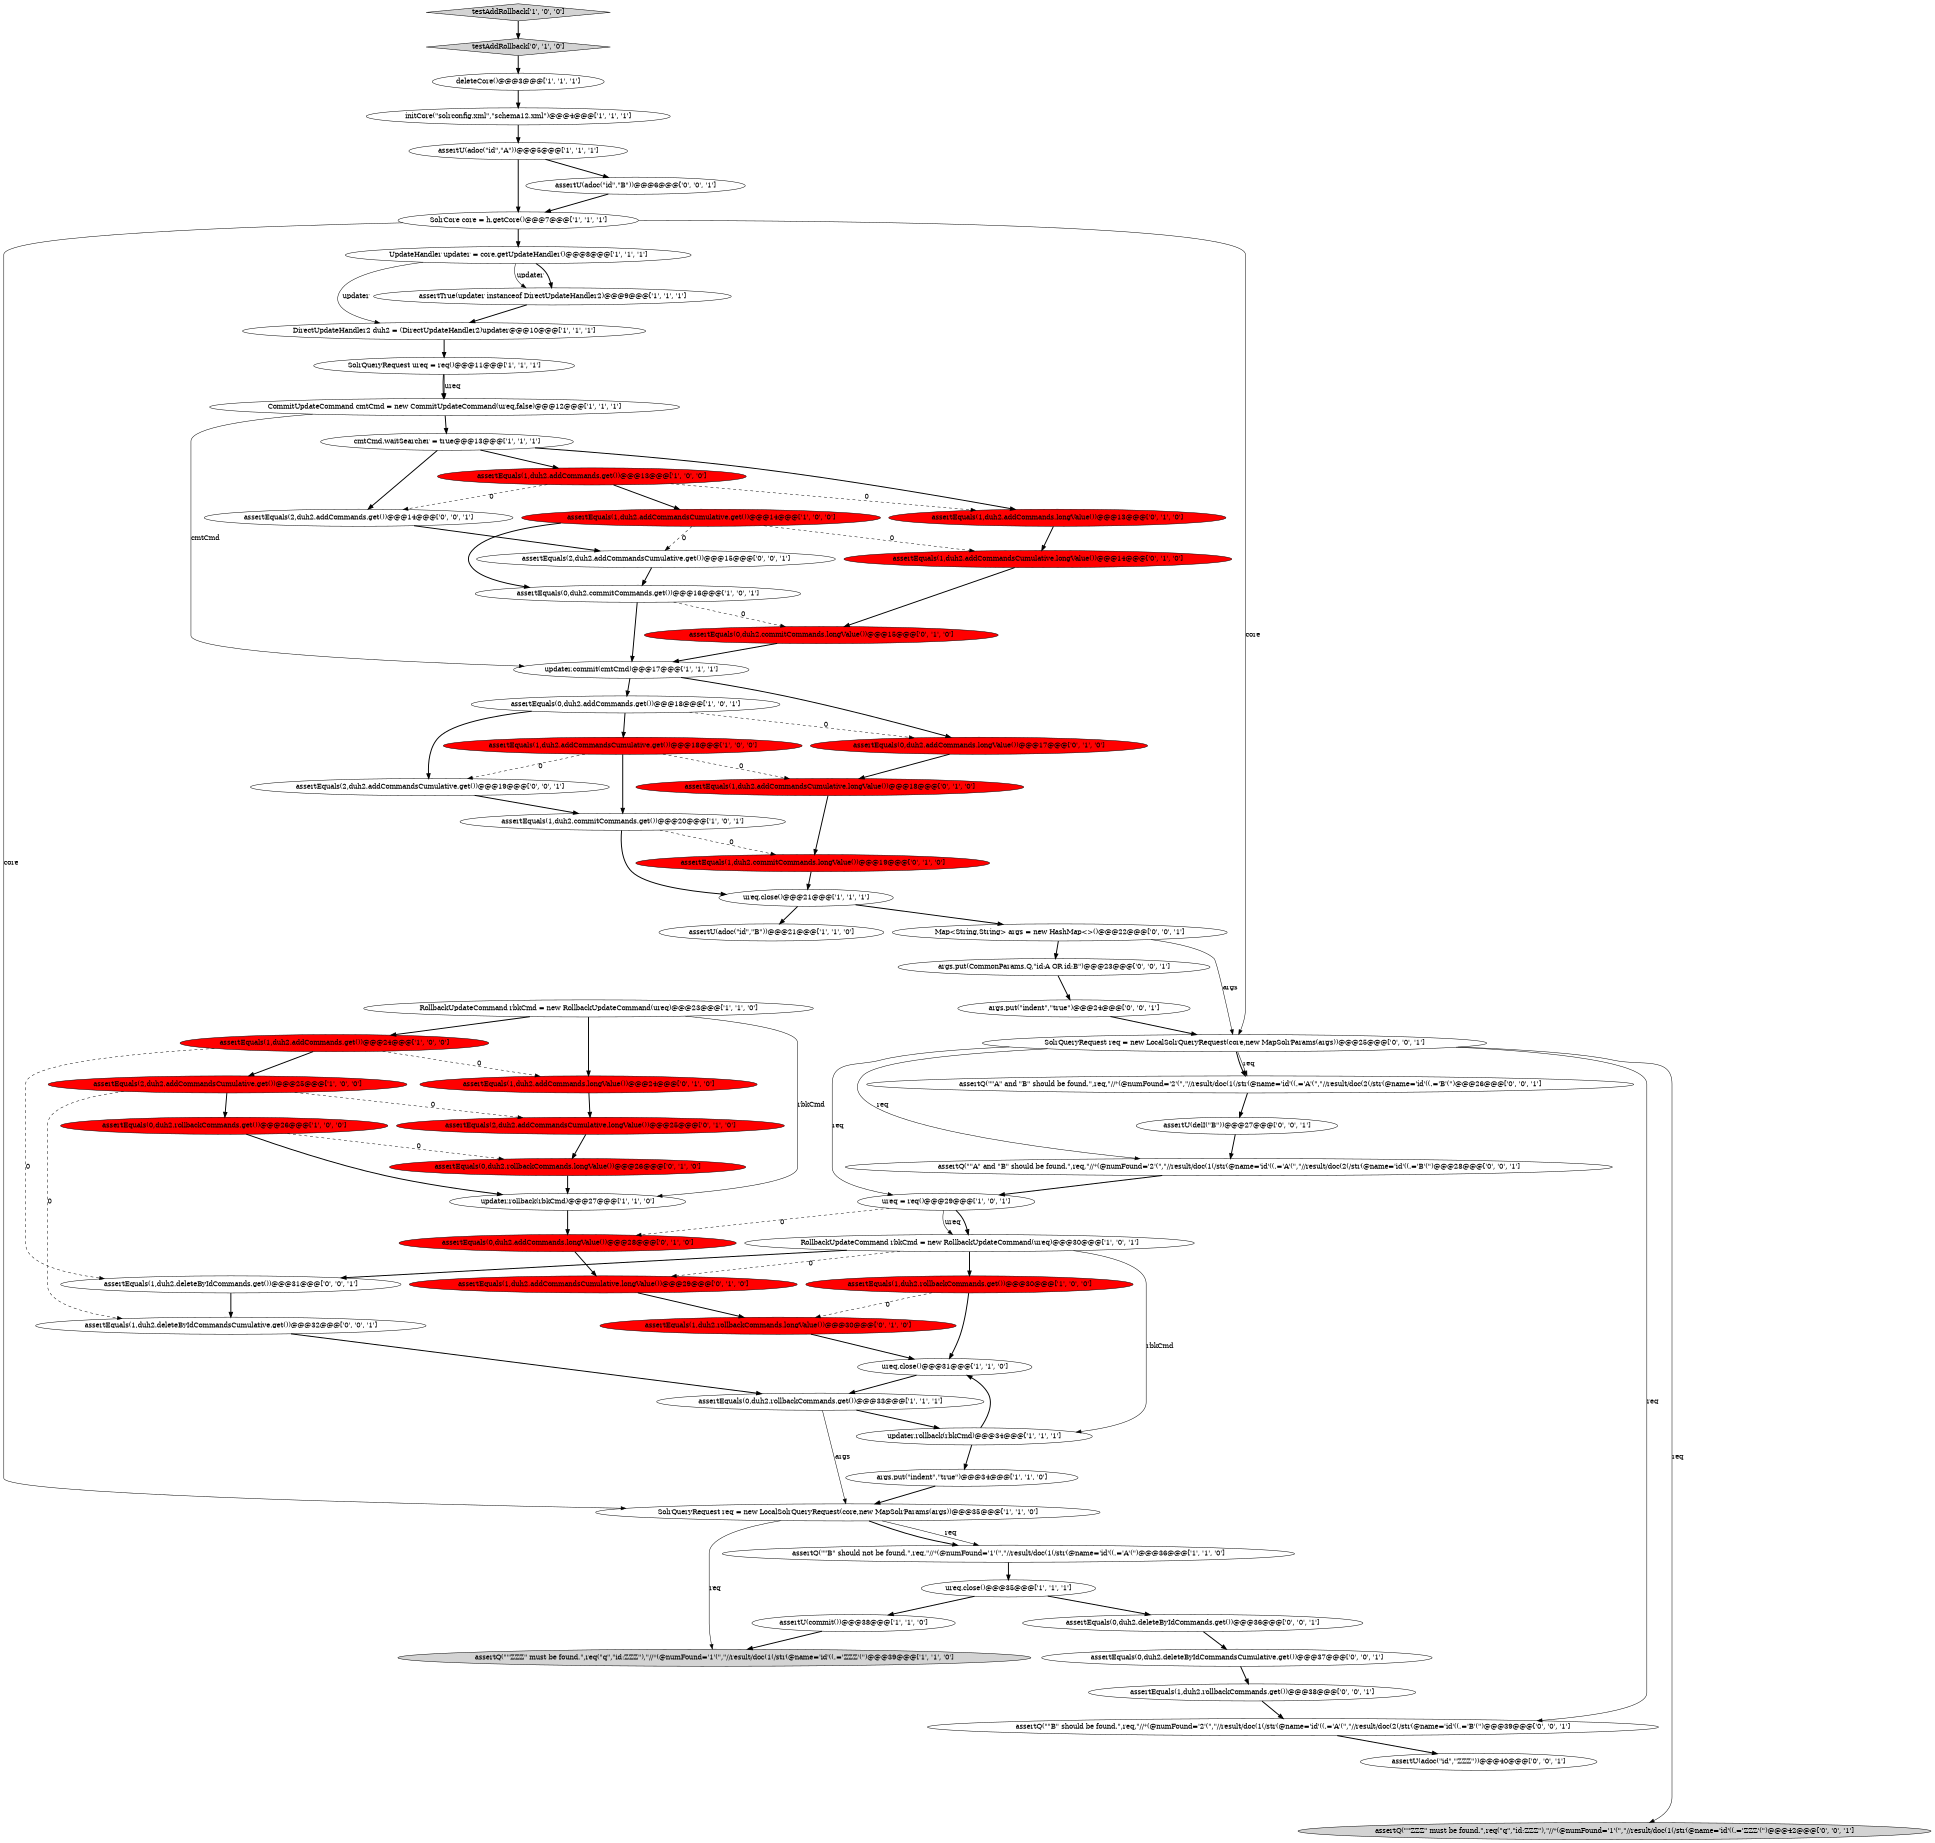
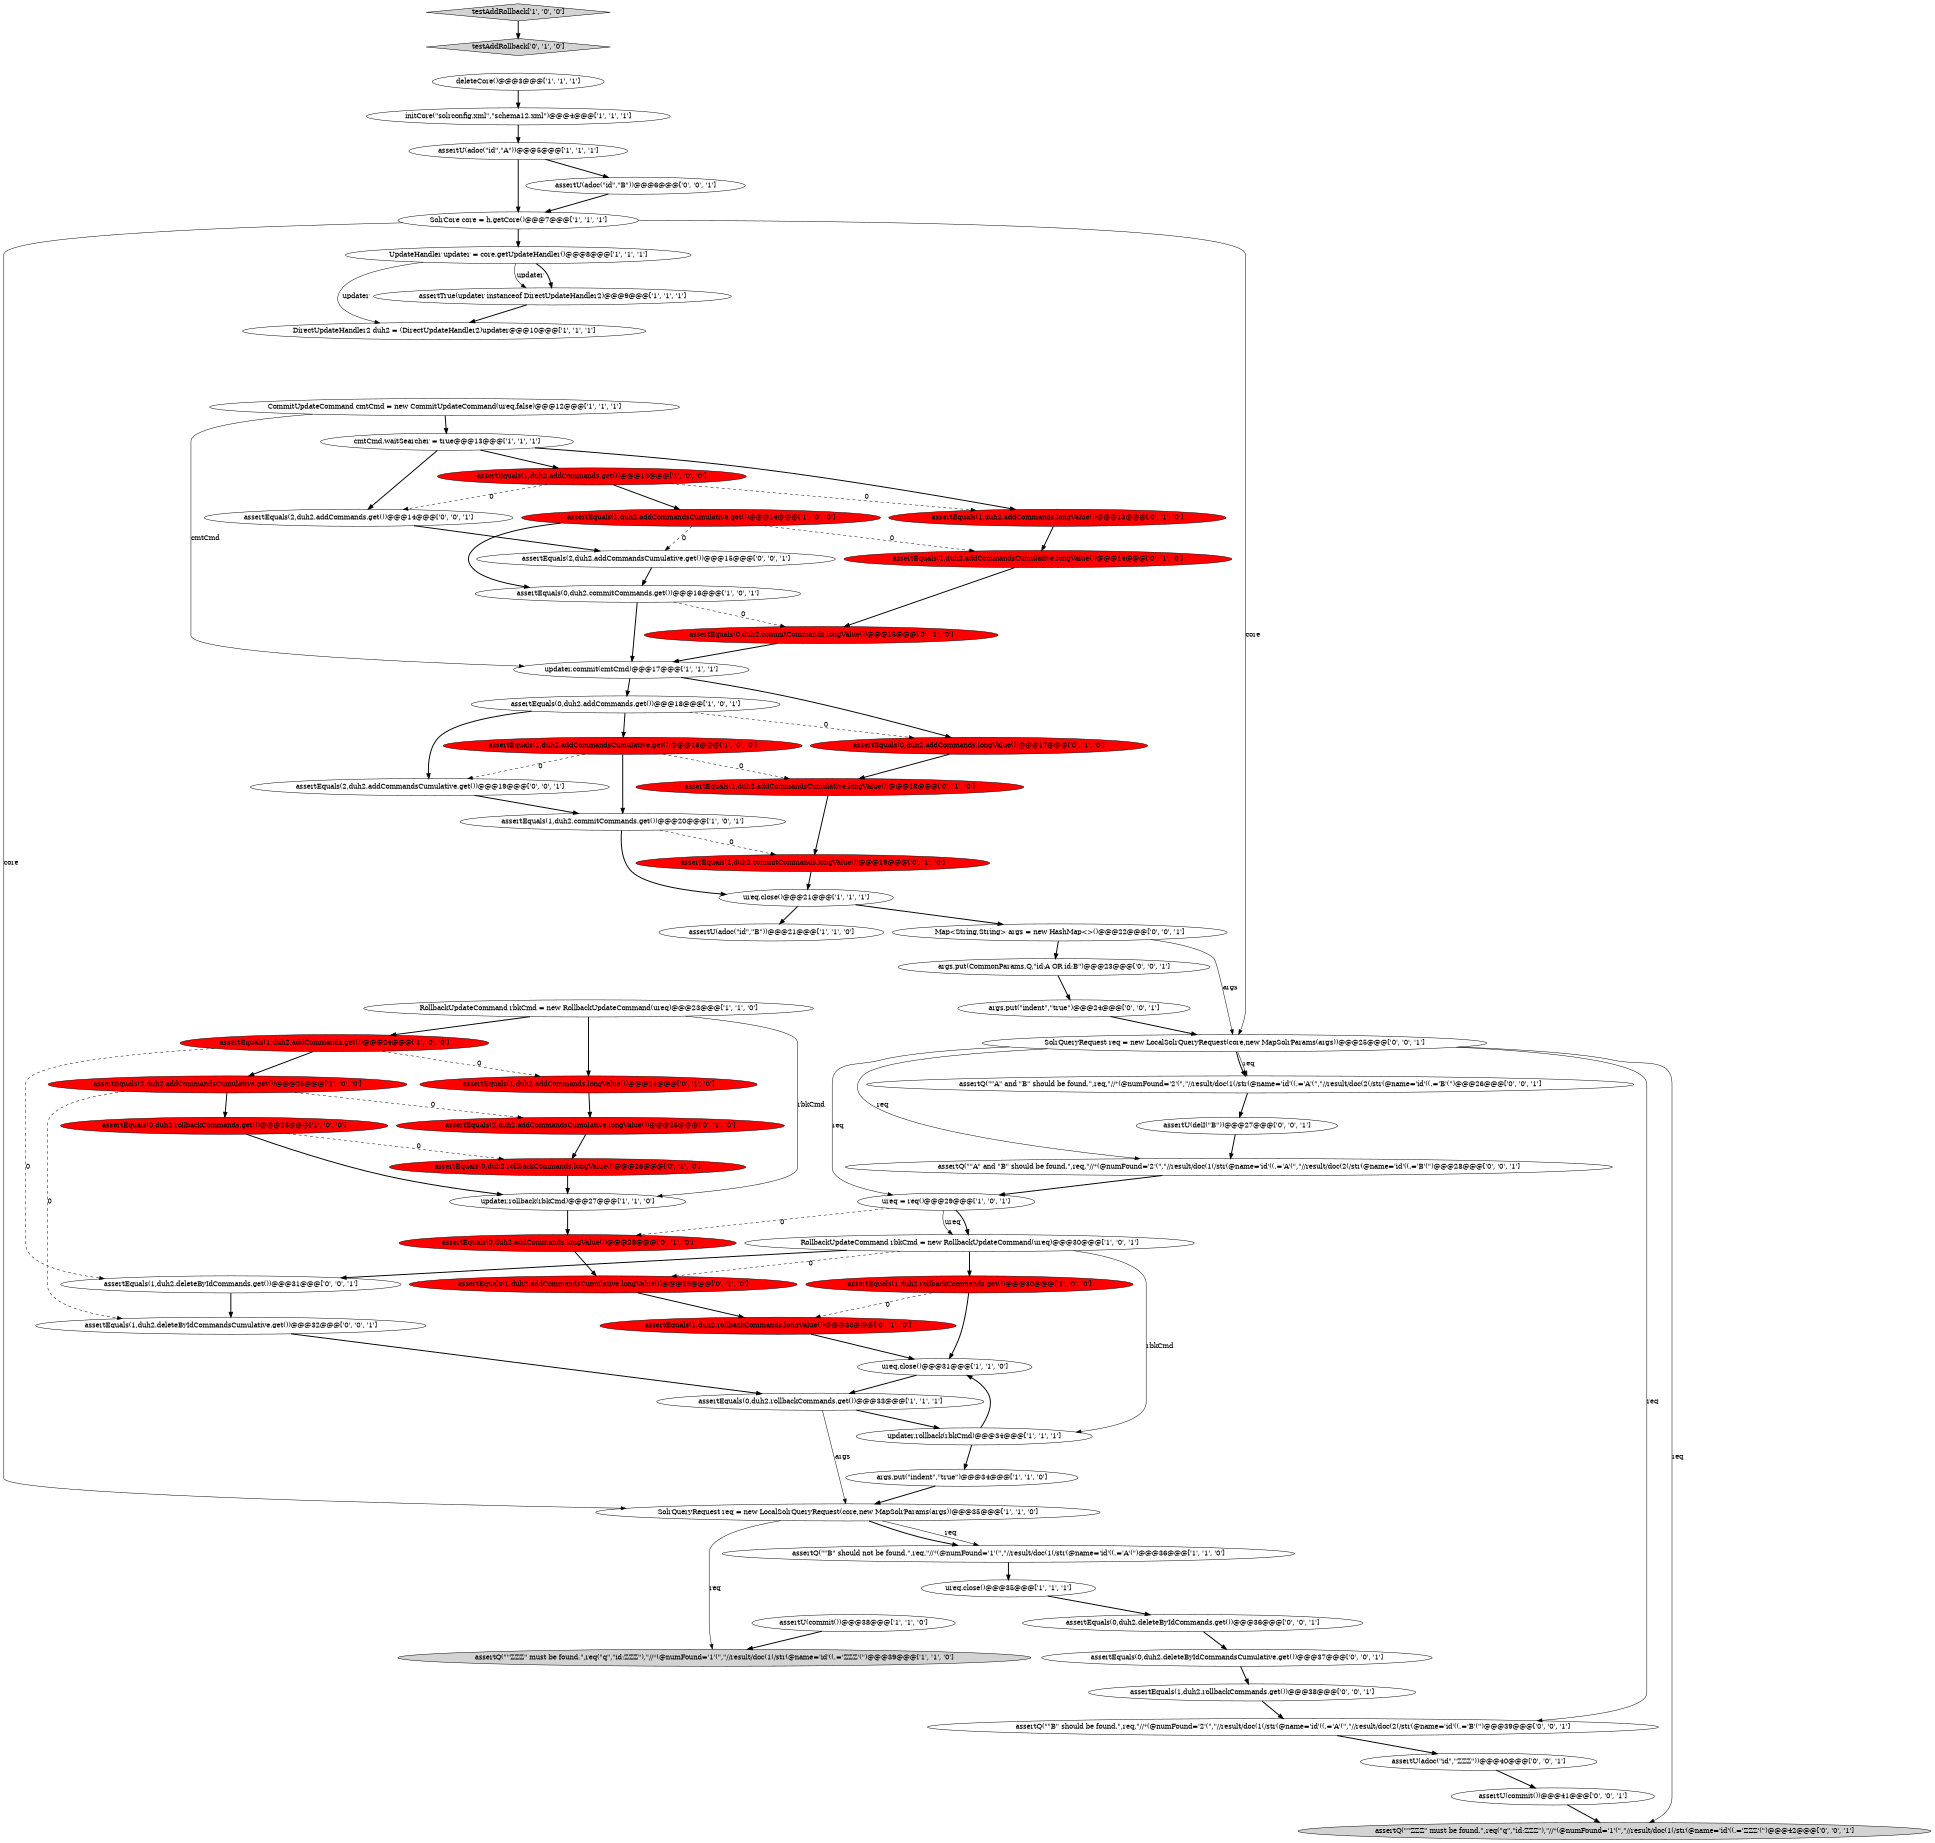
(518, 62) -> none
(444, 366) -> none
(934, 1605) -> none
none -> (1553, 1796)
